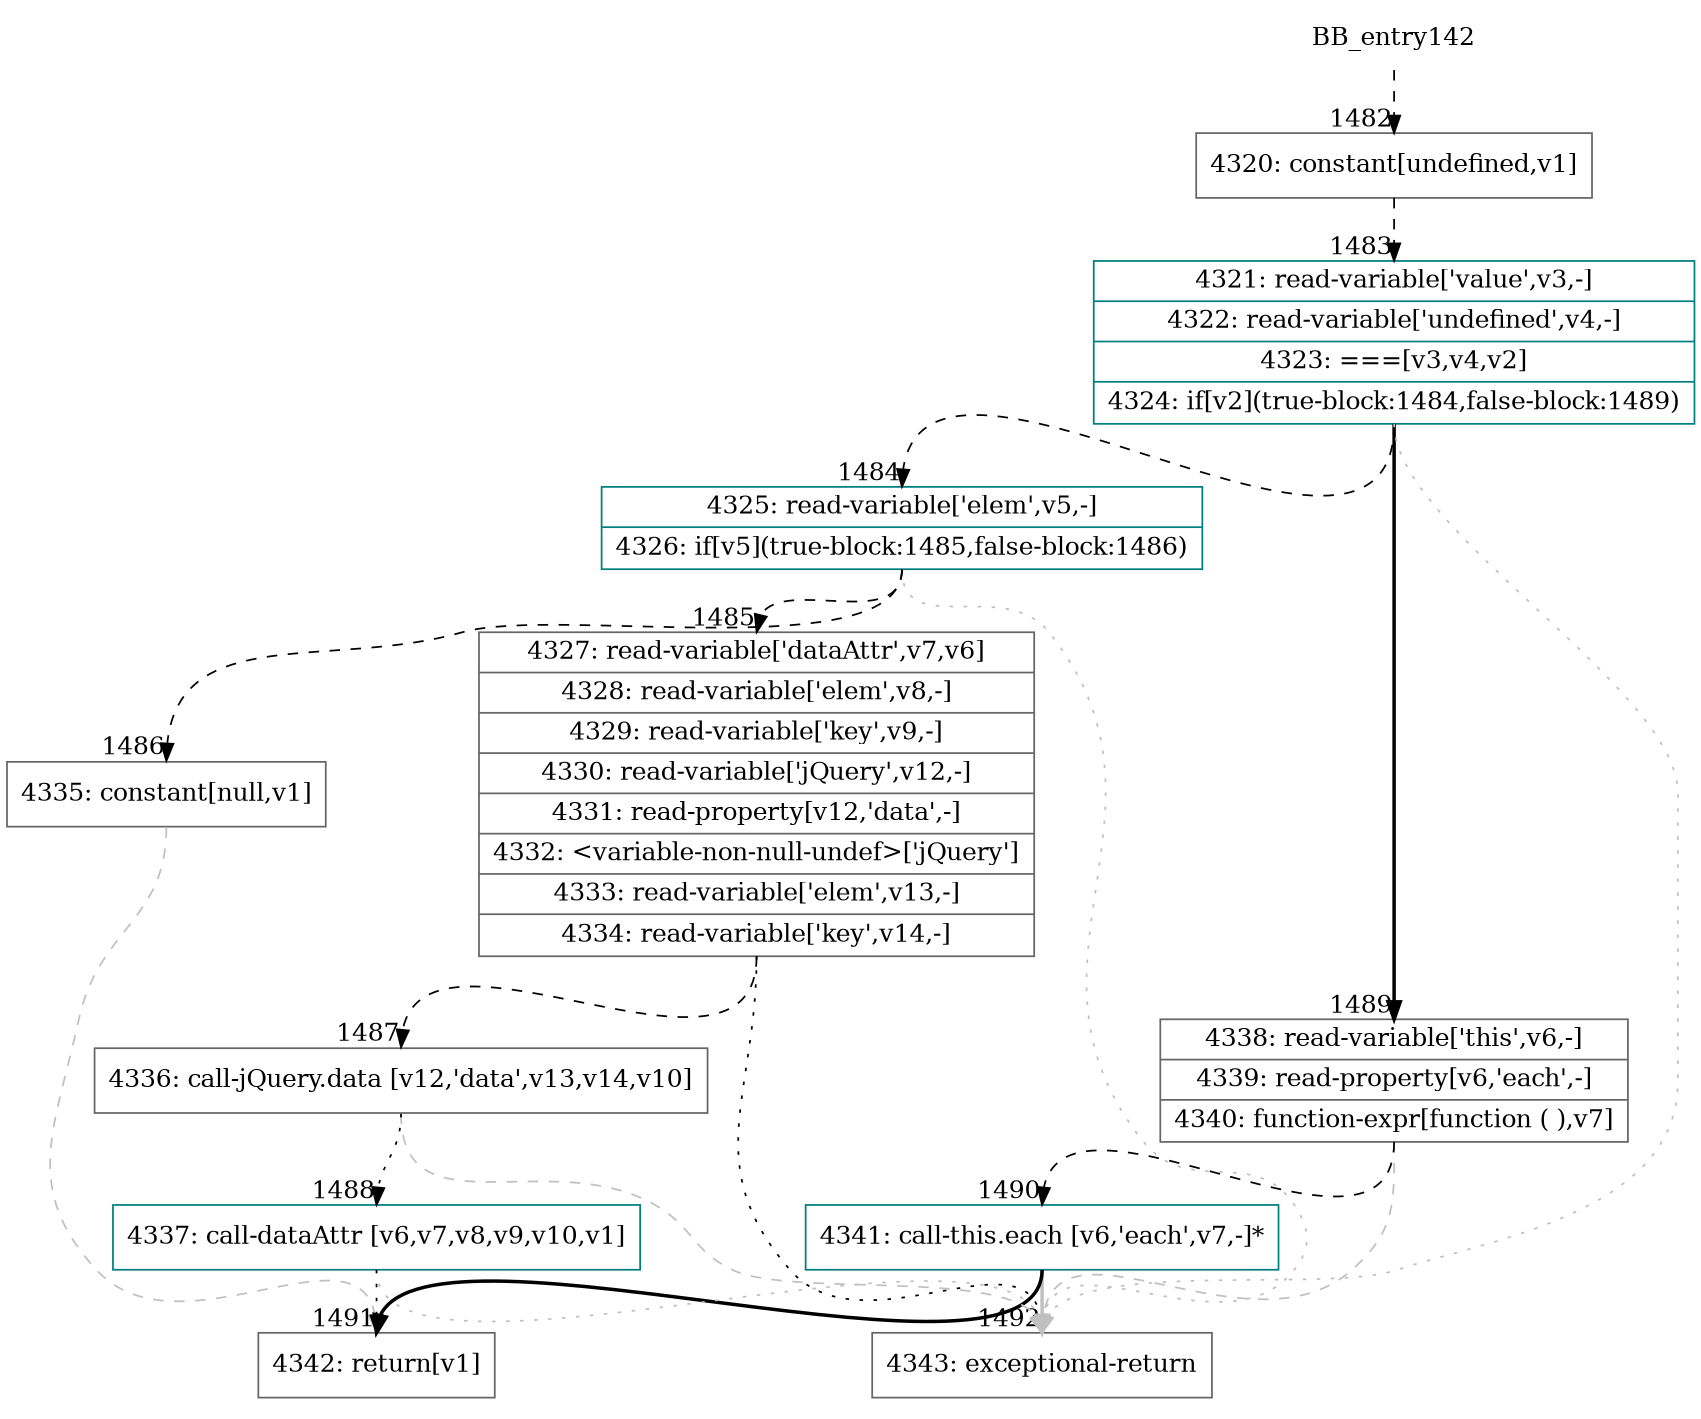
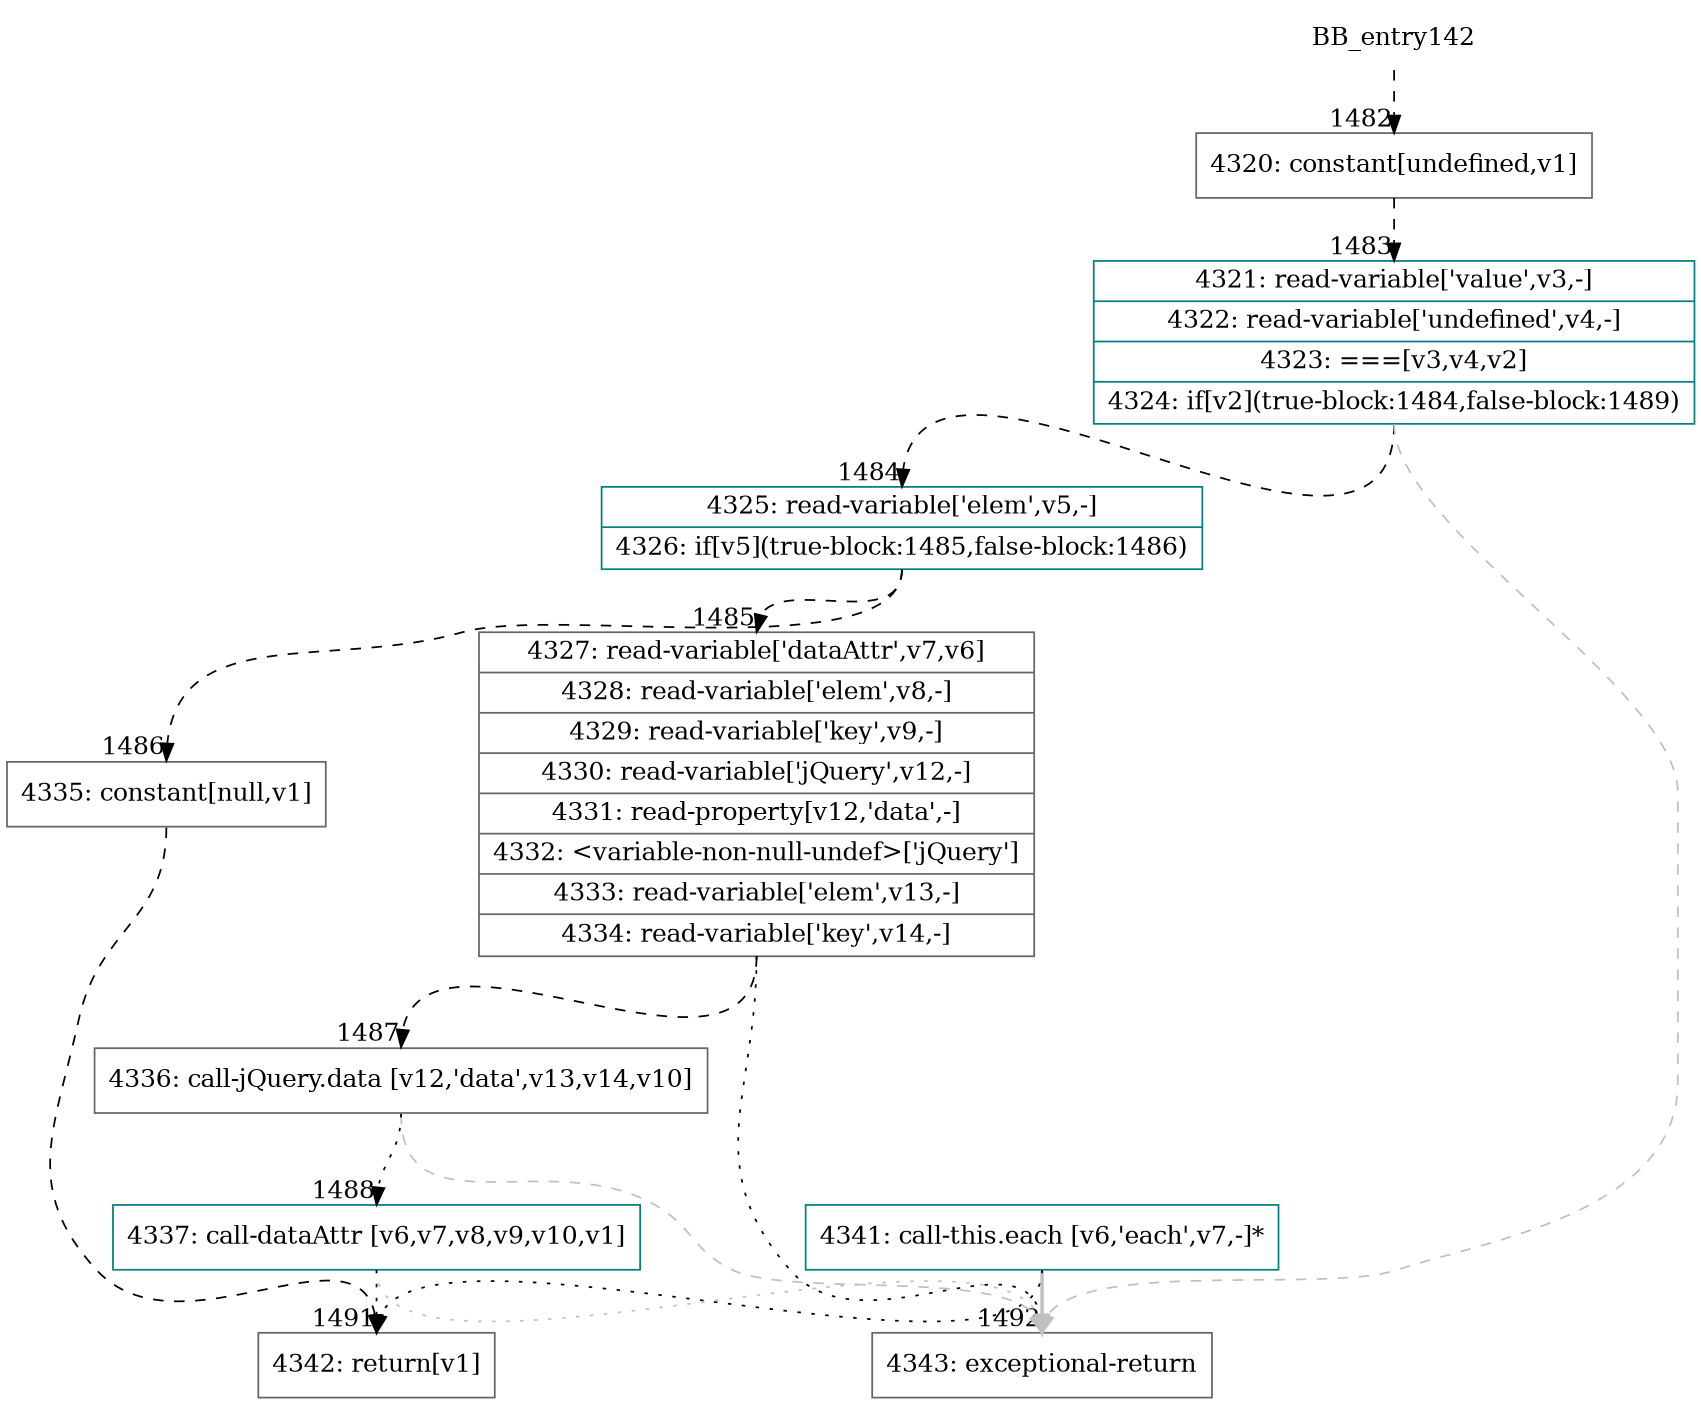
(1099, 1055) -> none
(1678, 1061) -> (1678, 1061)
(1394, 1081) -> none
(54, 1194) -> (54, 1194)
(769, 1308) -> (769, 1308)
